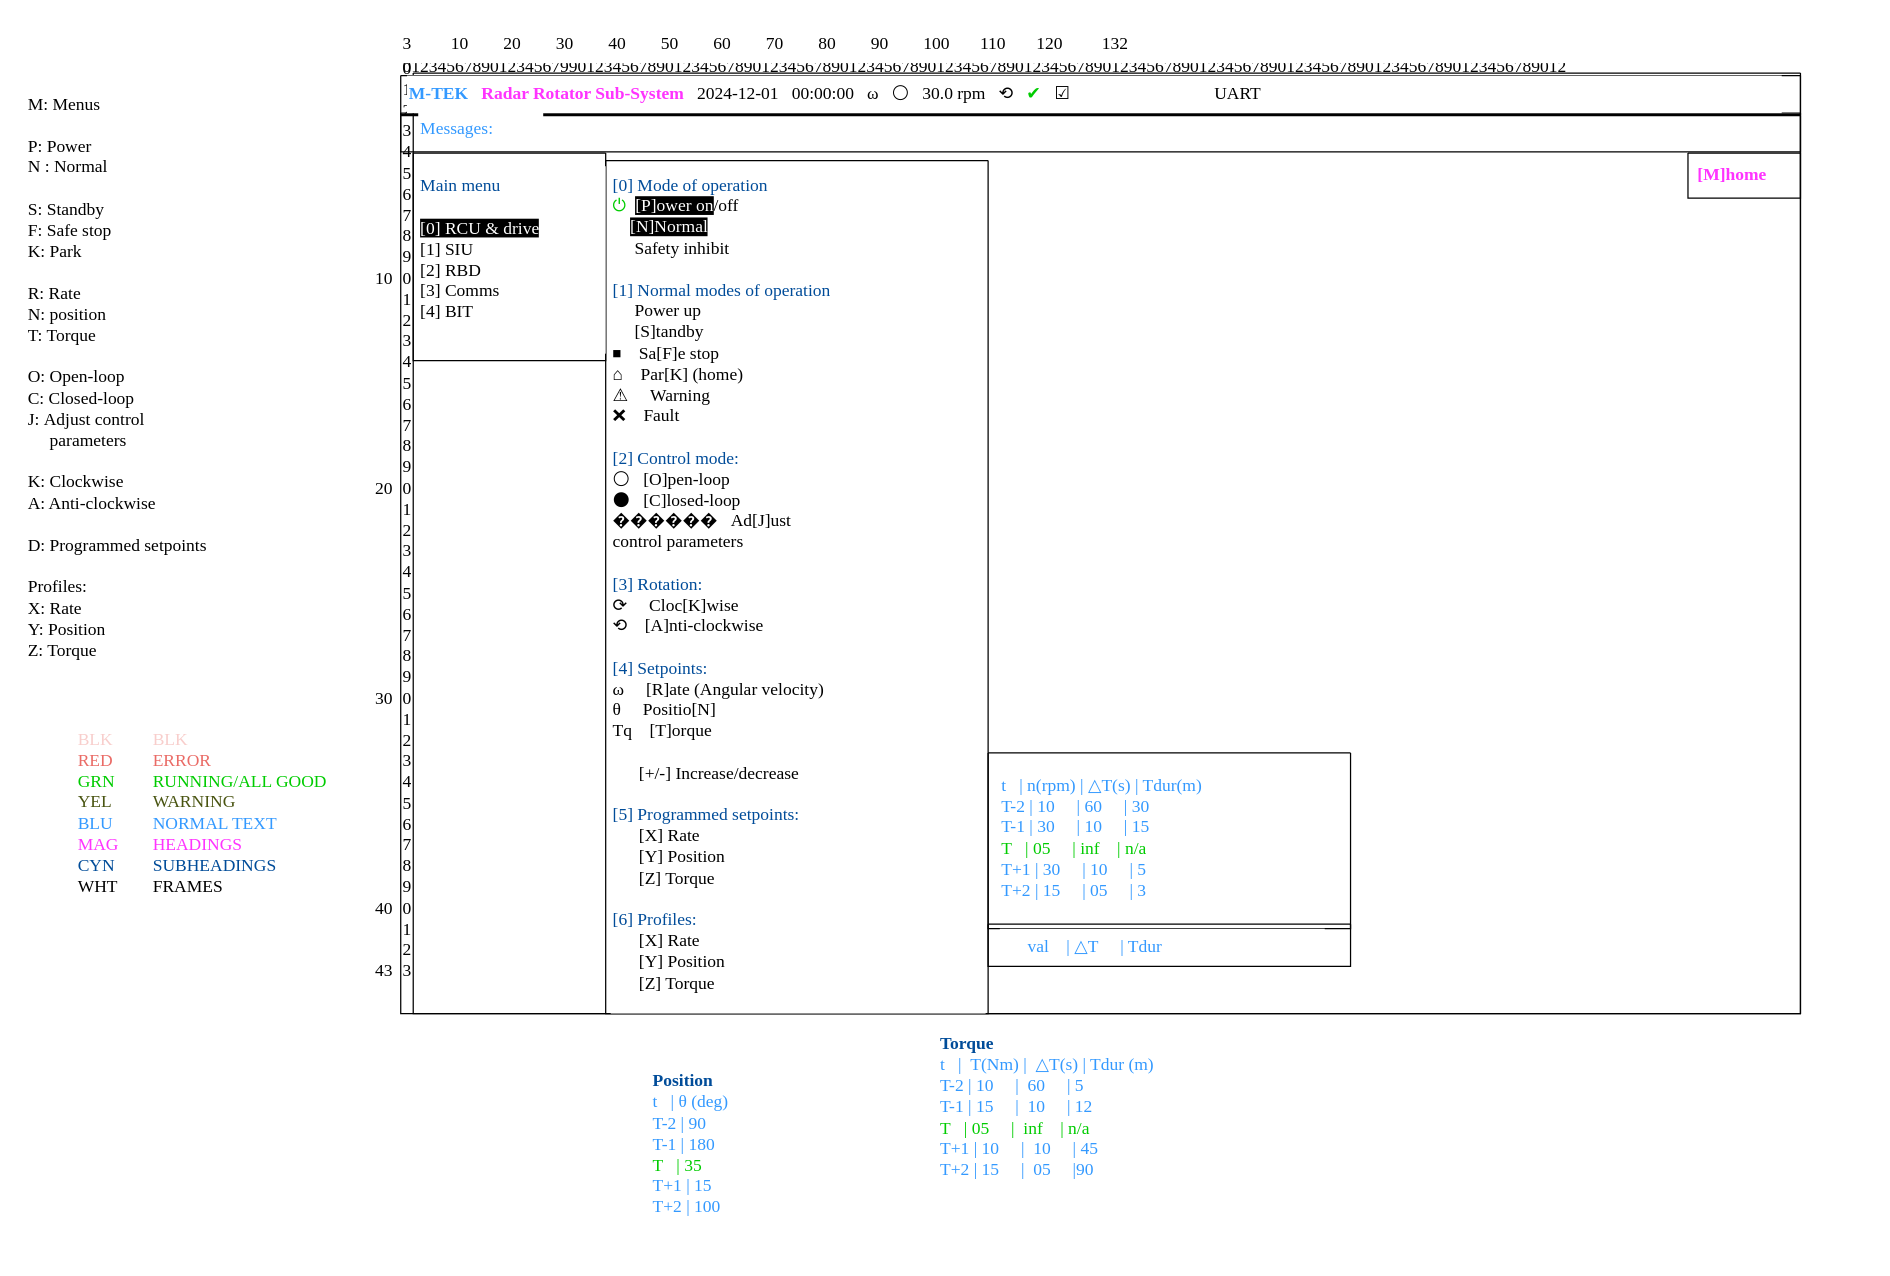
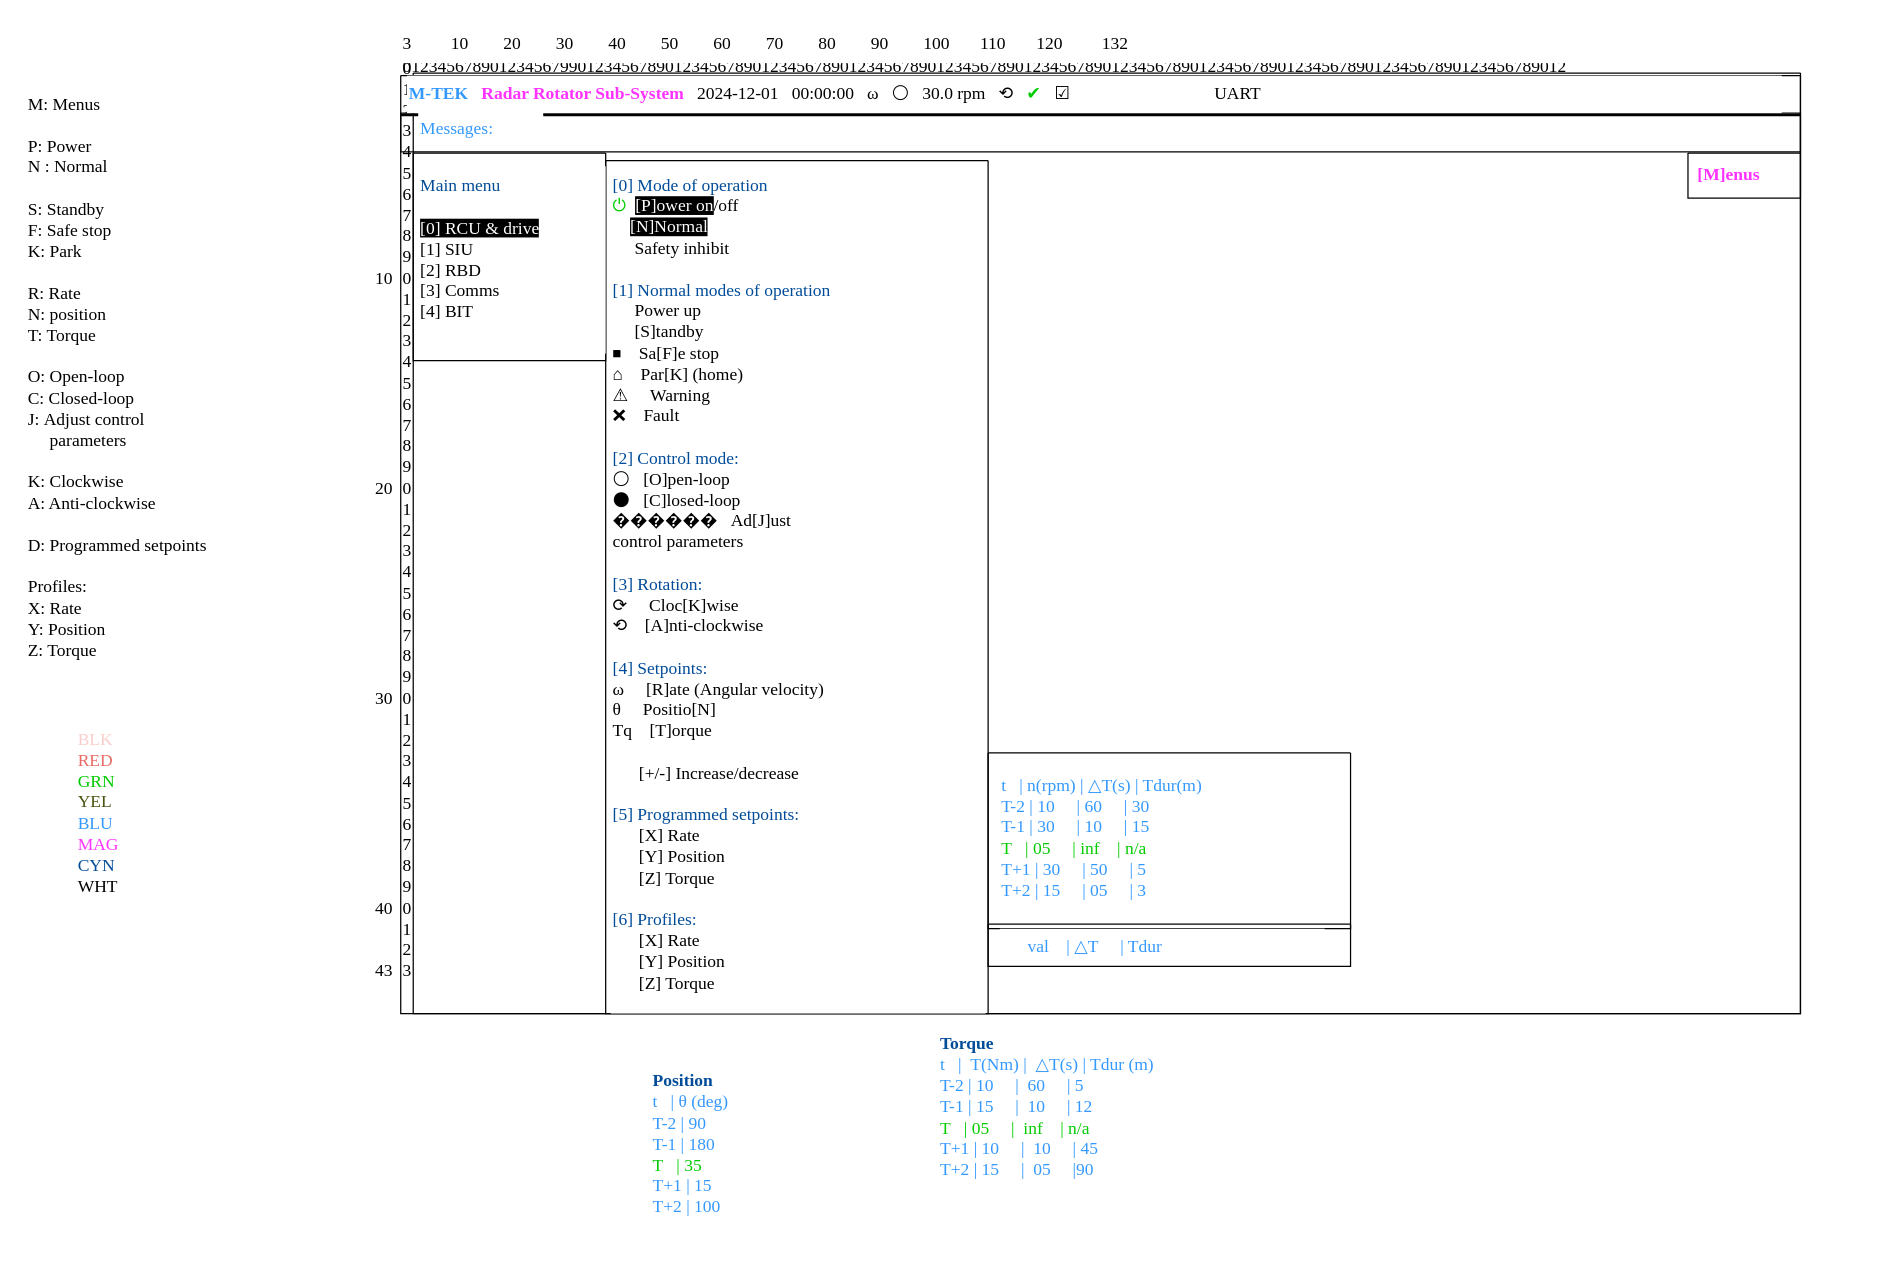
(1732, 176) -> (1732, 176)
(251, 824) -> none
(1133, 849) -> (1133, 849)
